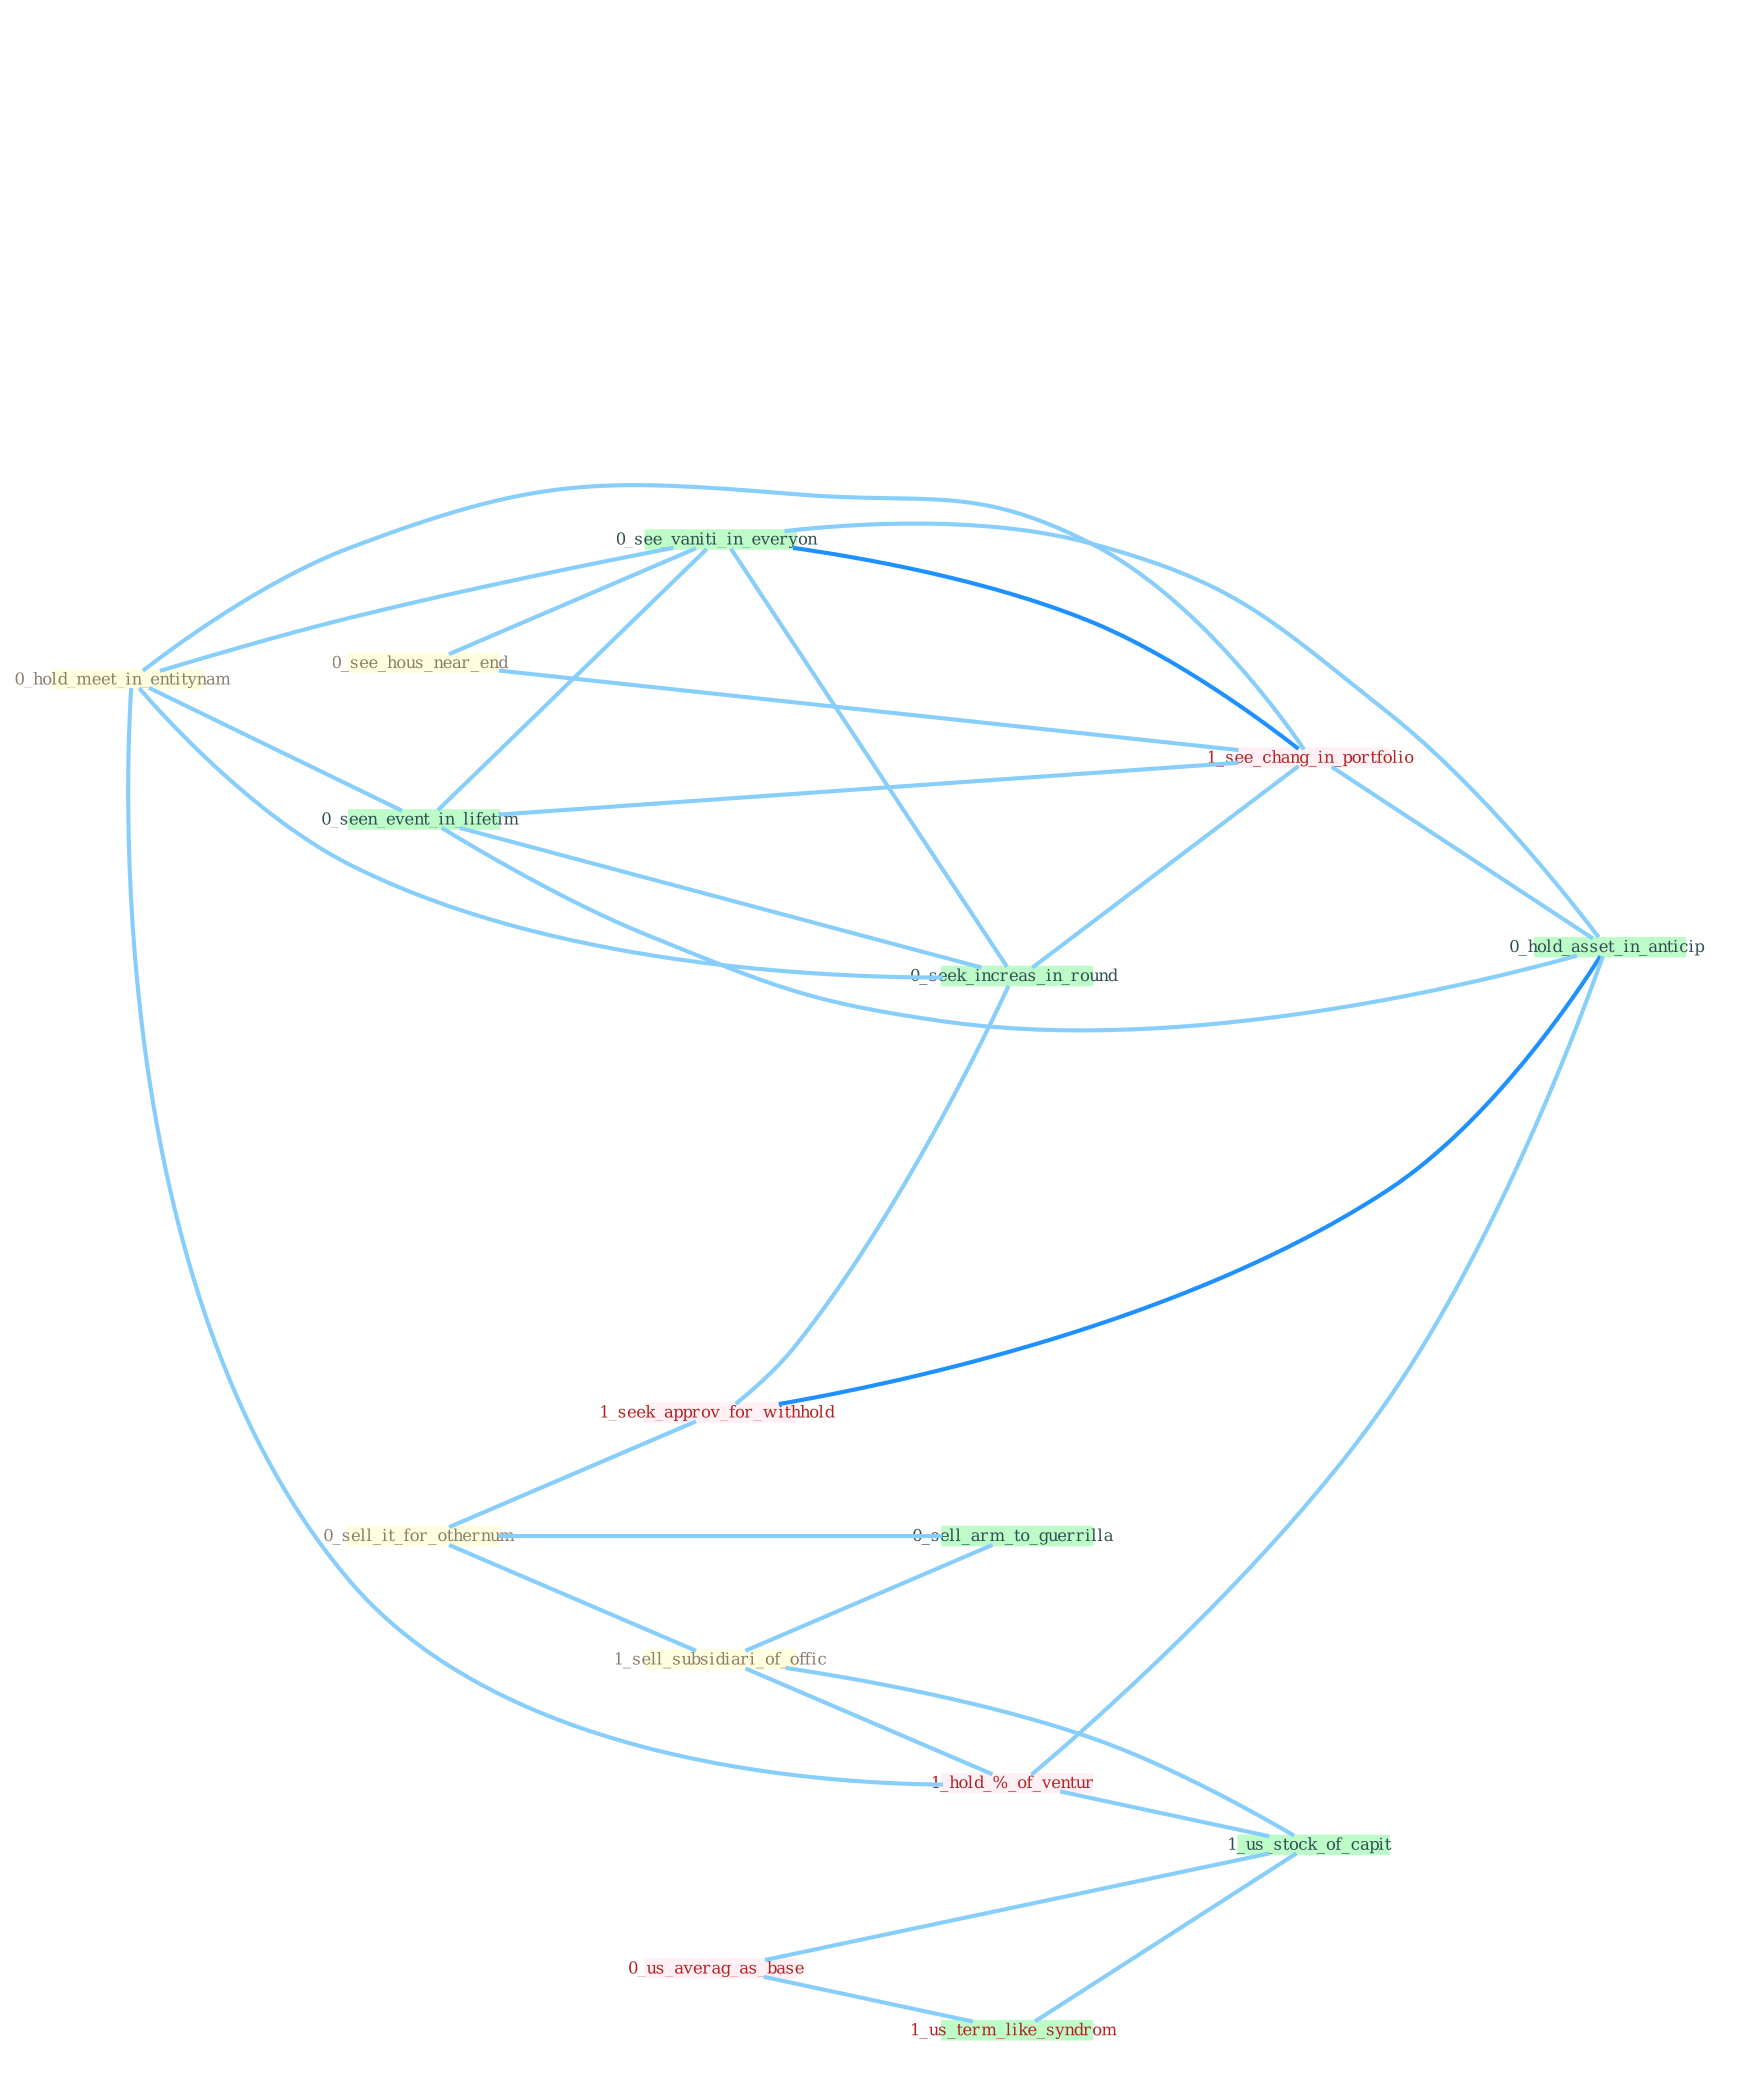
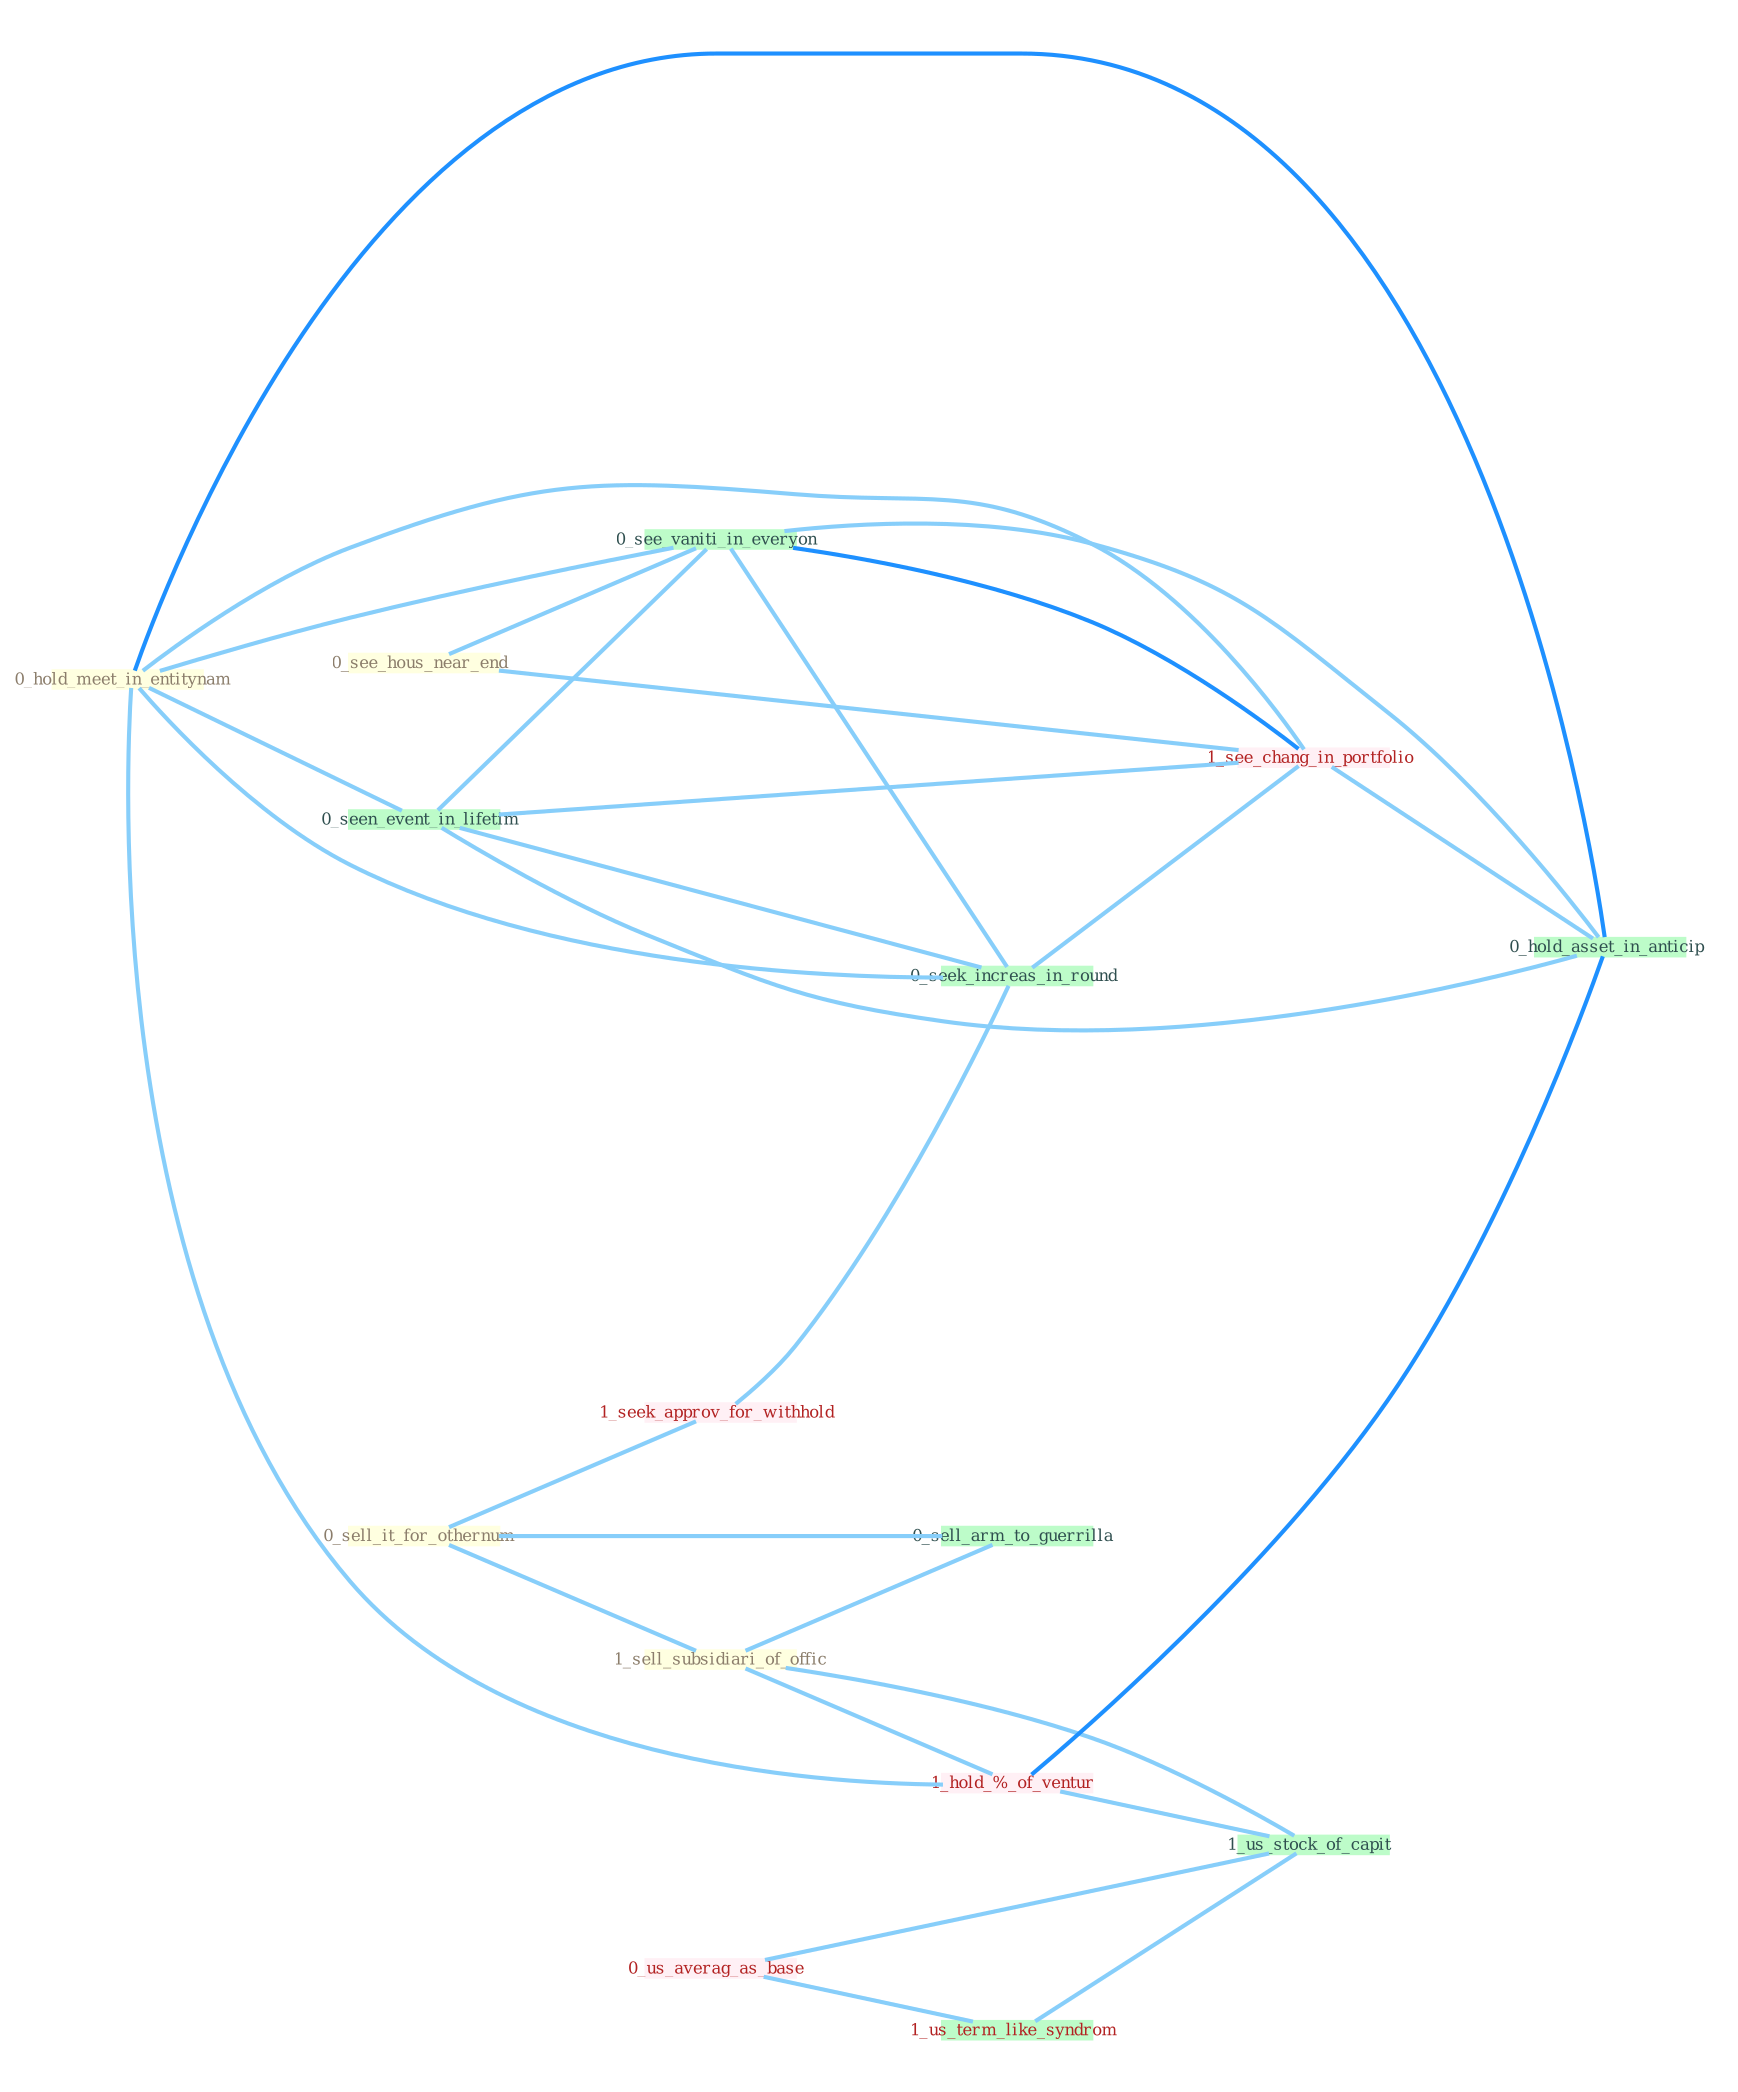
(1242, 1268) -> (991, 54)
(1381, 1410) -> (1381, 1410)
